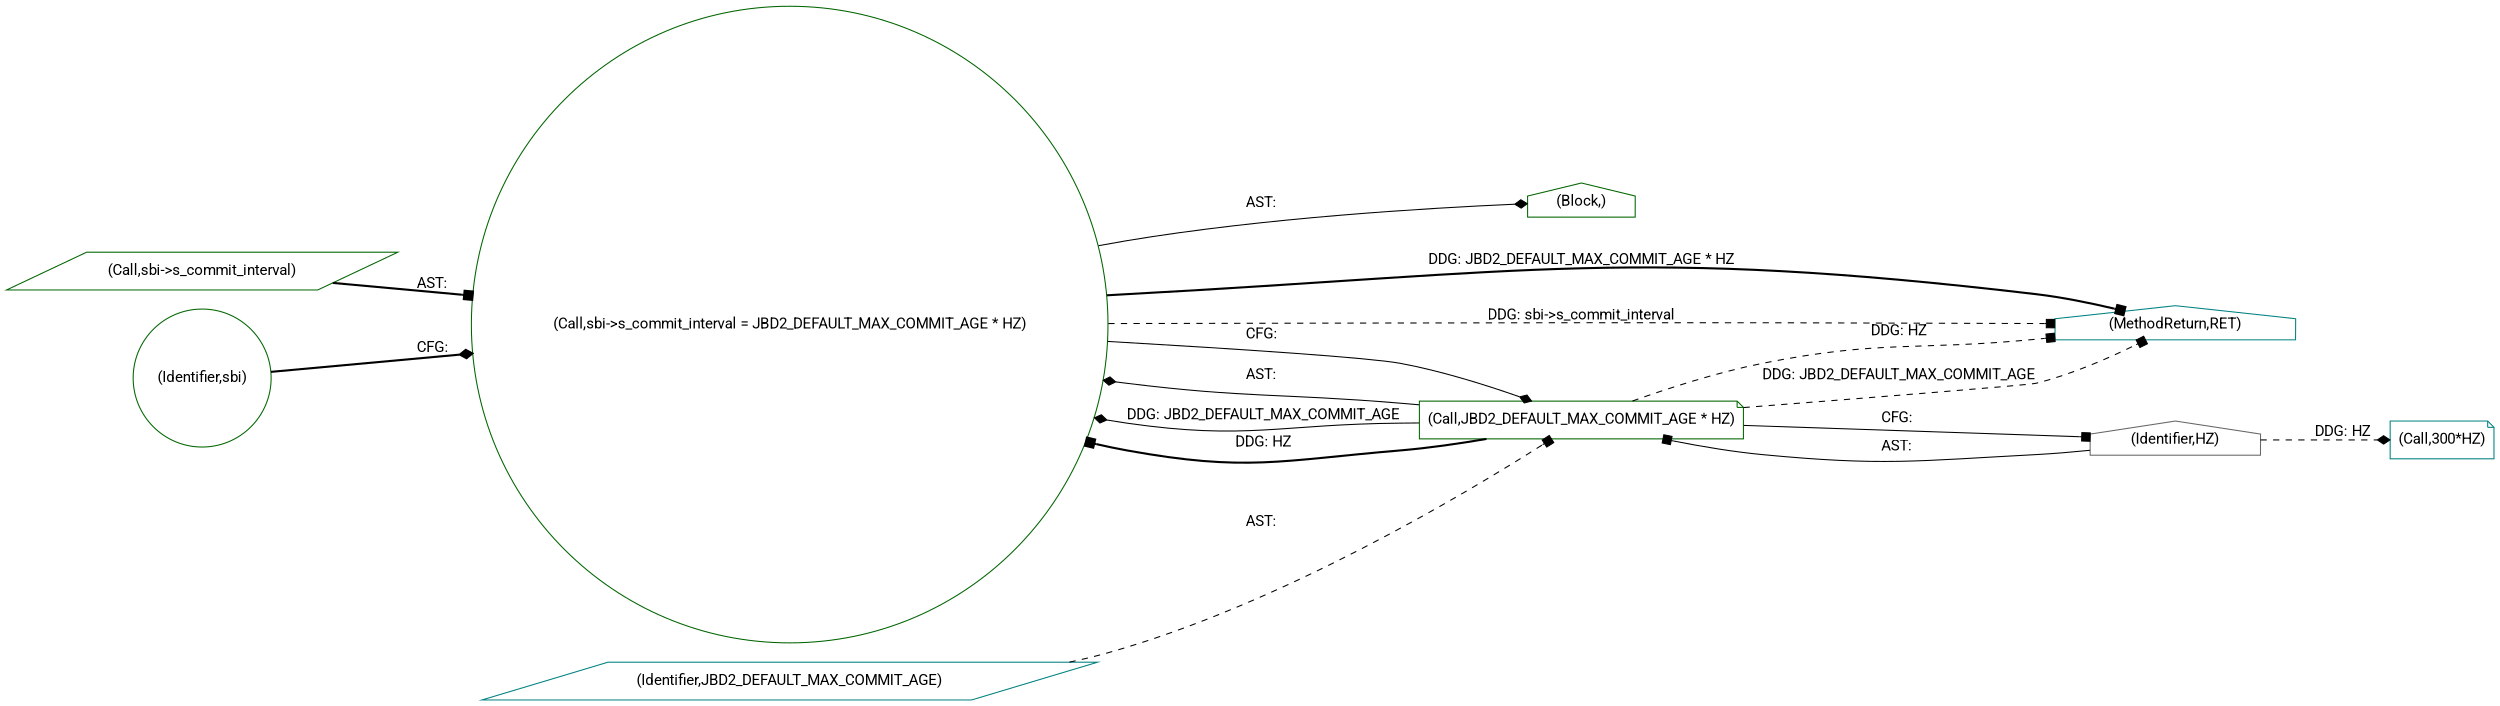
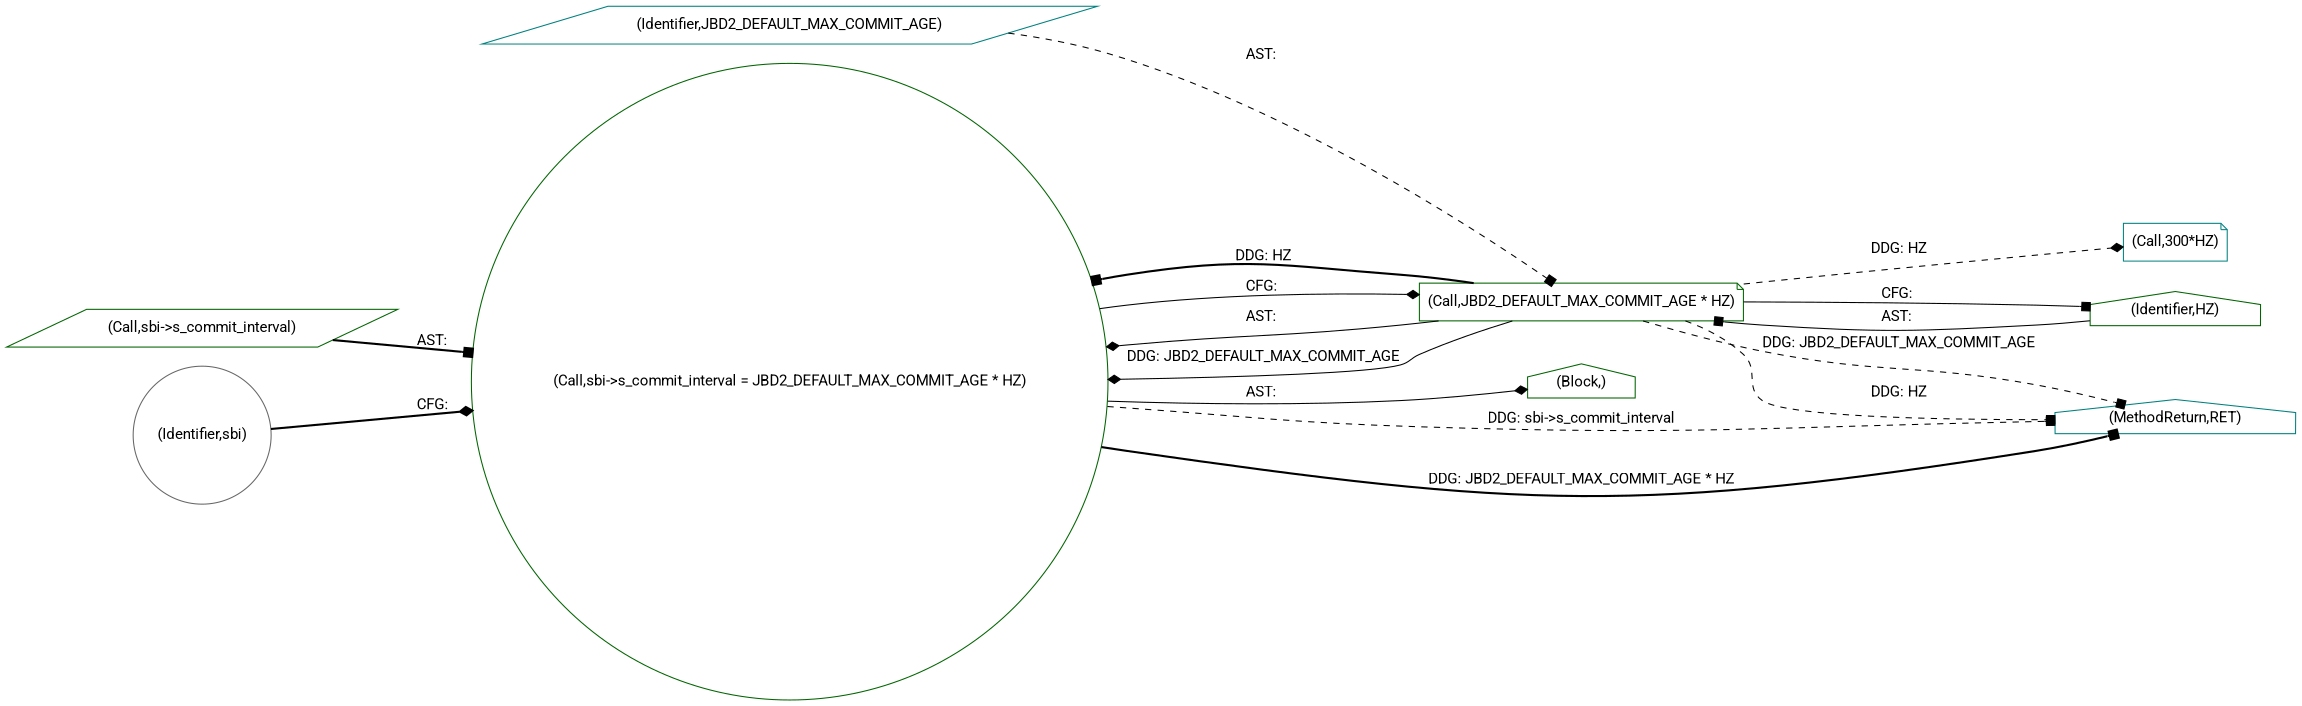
(202, 378) -> (202, 435)
(2175, 440) -> (2175, 310)
(2319, 440) -> (1927, 266)
